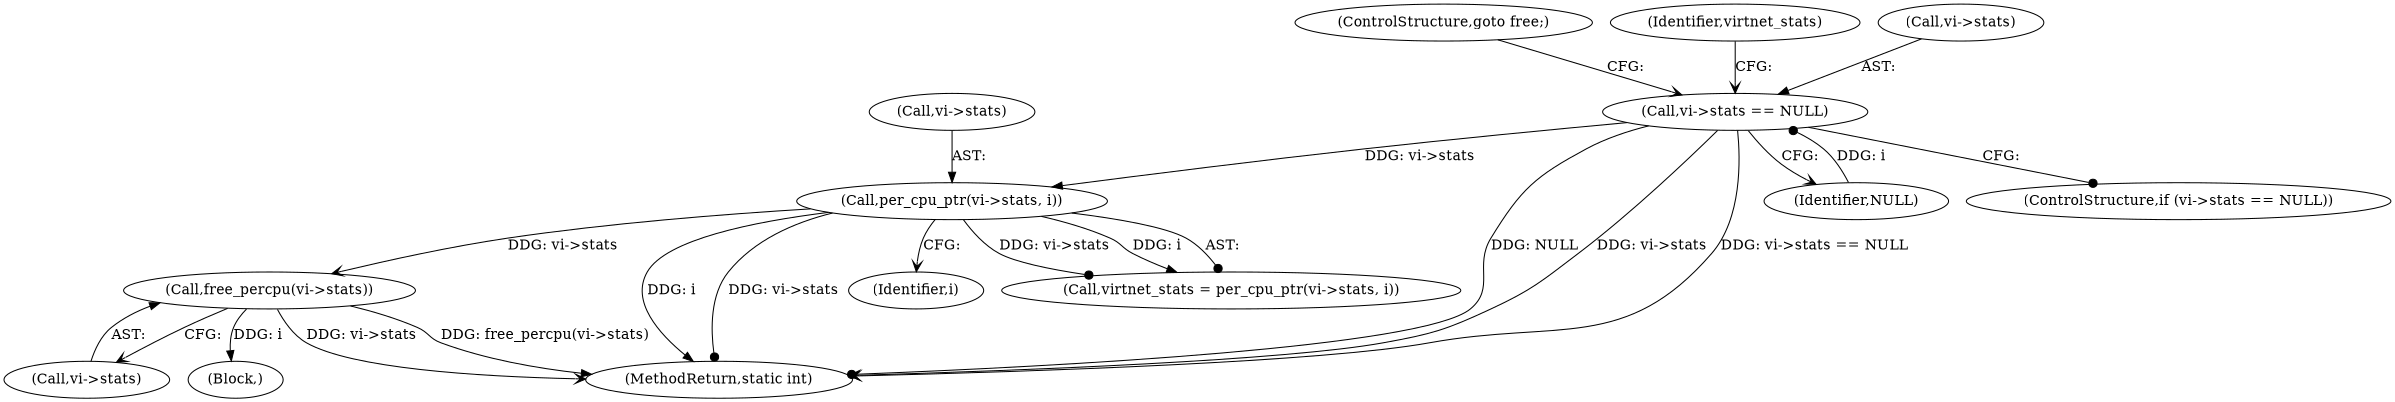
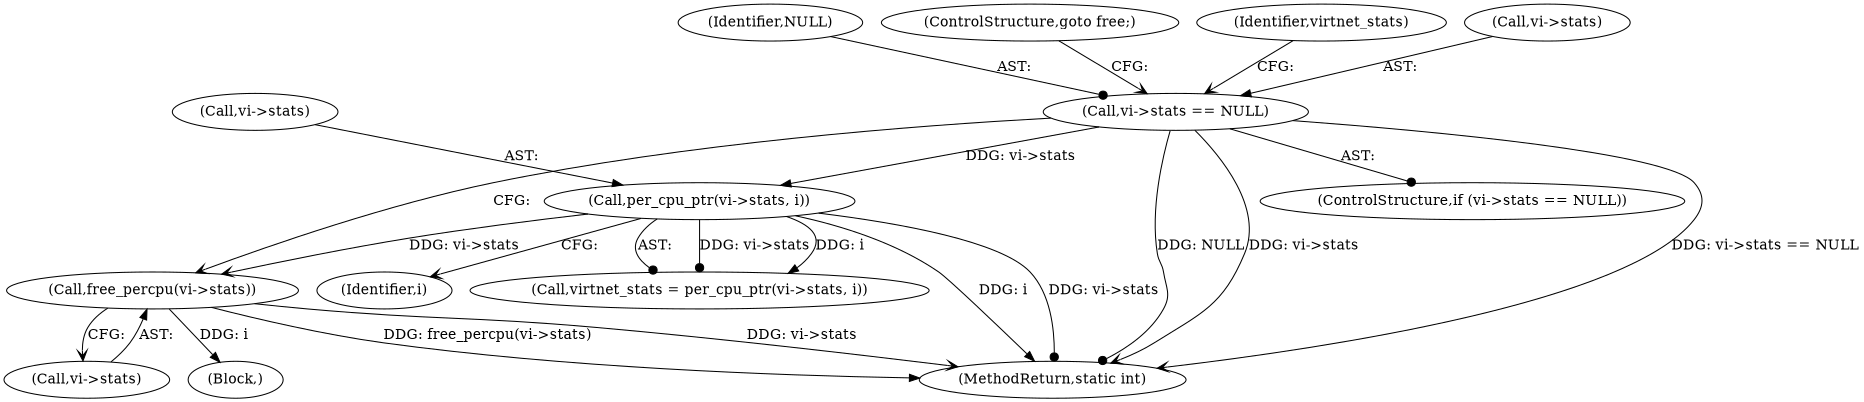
(1861, 157) -> (1017, 67)
(2004, 157) -> (1361, 157)
(1775, 159) -> (622, 160)
